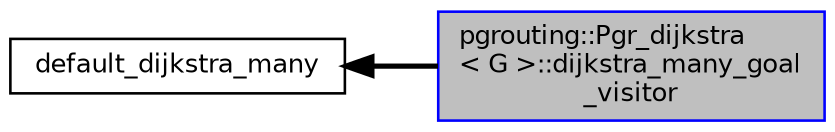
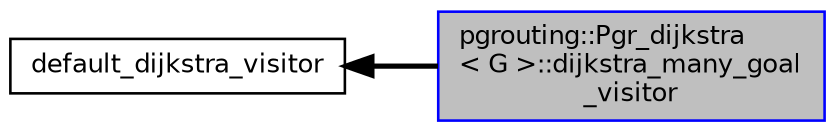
(178, 66) -> (178, 66)
